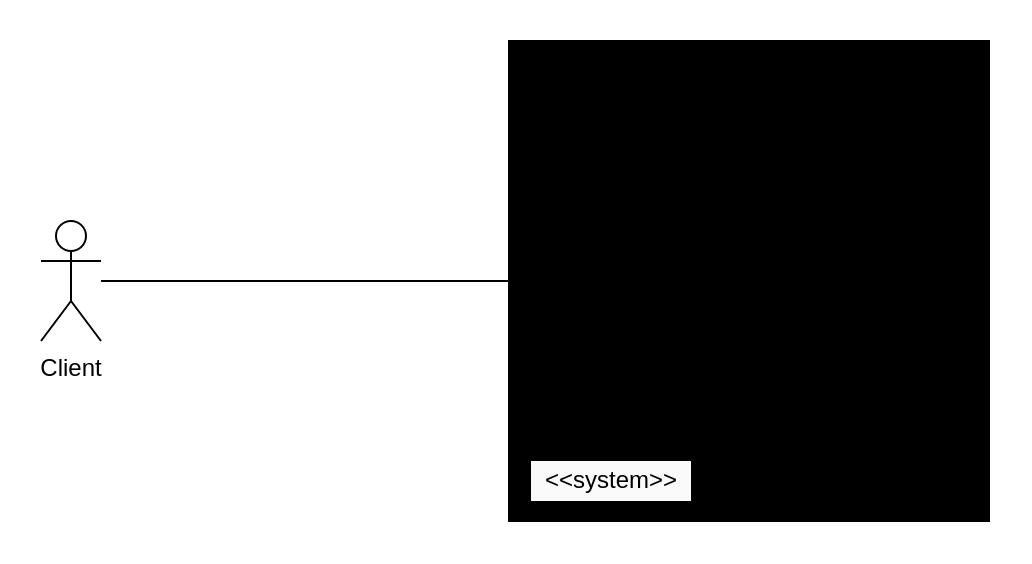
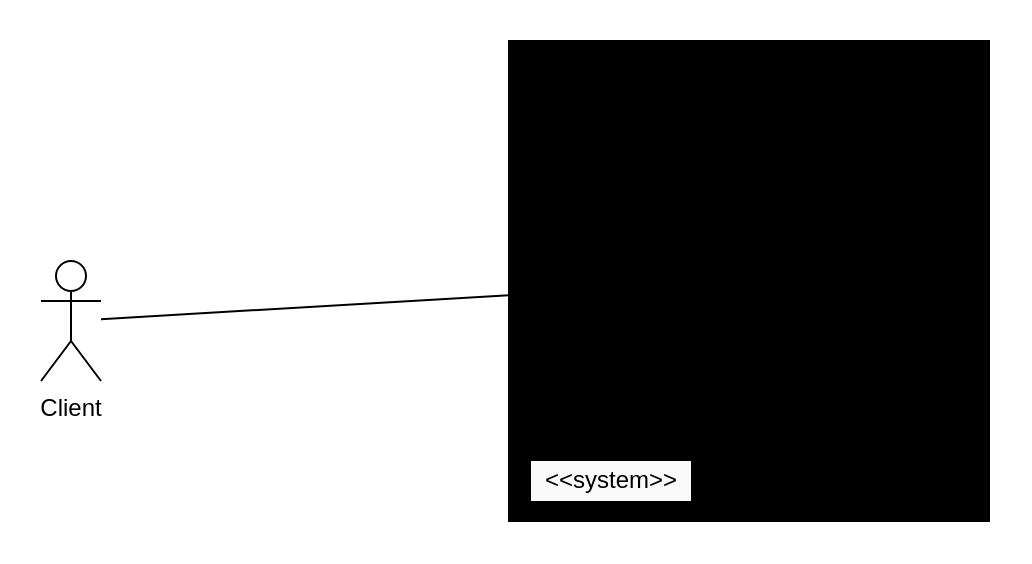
(71, 281) -> (71, 321)
